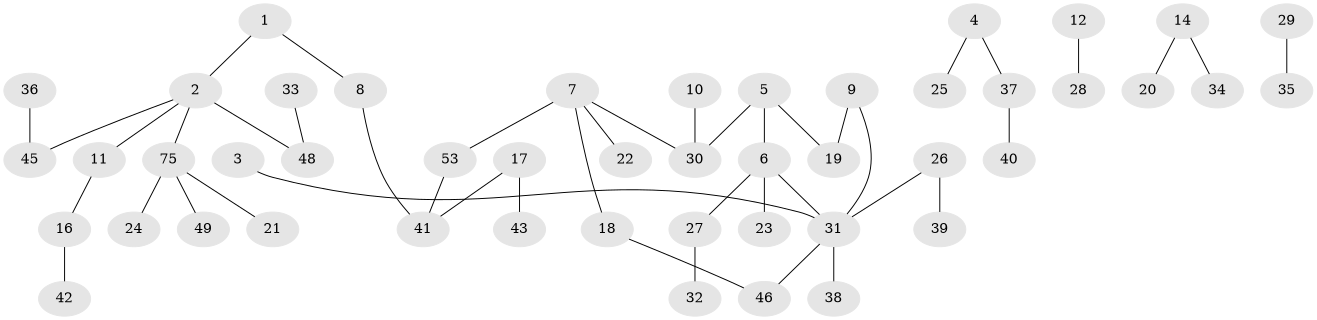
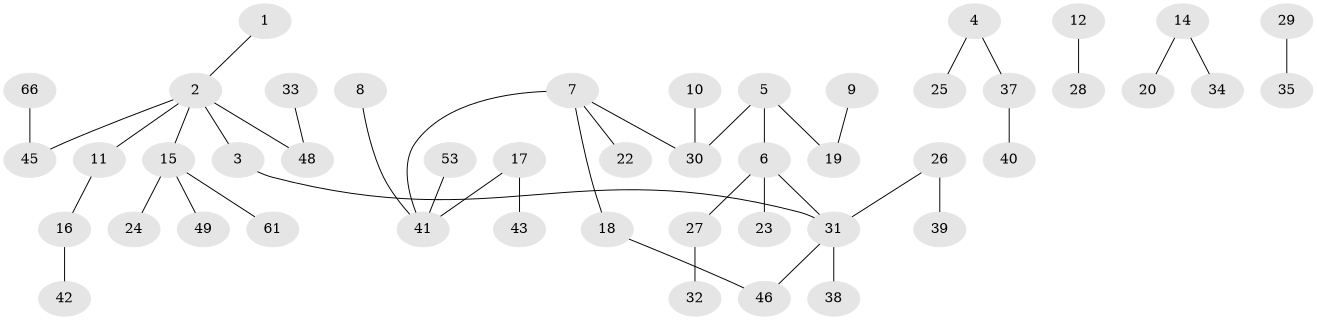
(313, 56) -> none
(30, 91) -> (30, 91)
none -> (217, 125)
(512, 125) -> (442, 118)
(169, 160) -> (169, 160)
(871, 163) -> none
(273, 229) -> (273, 229)
